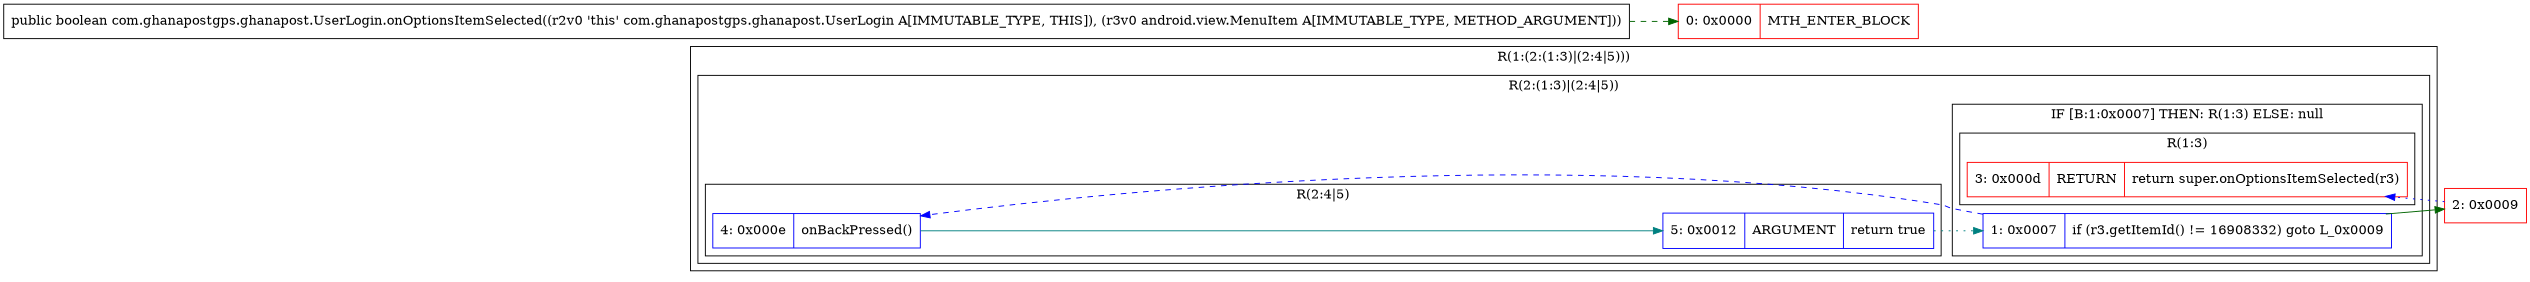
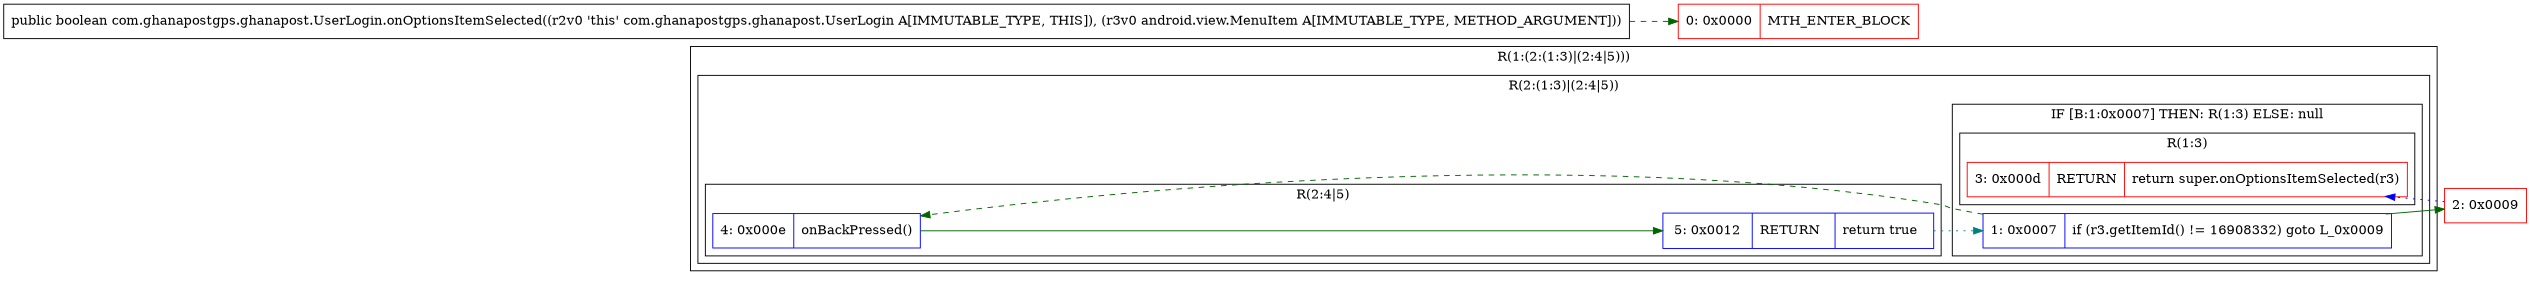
(1457, 176) -> (1457, 176)
(1794, 230) -> (1790, 230)
(1287, 231) -> (1287, 231)
